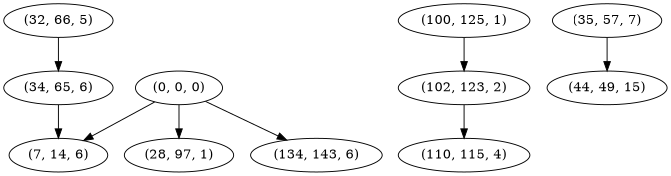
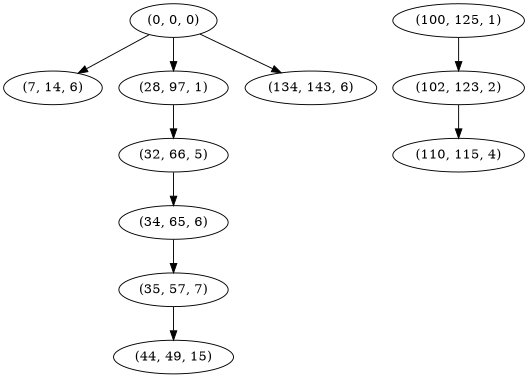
(58, 117) -> (174, 252)
none -> (174, 117)
